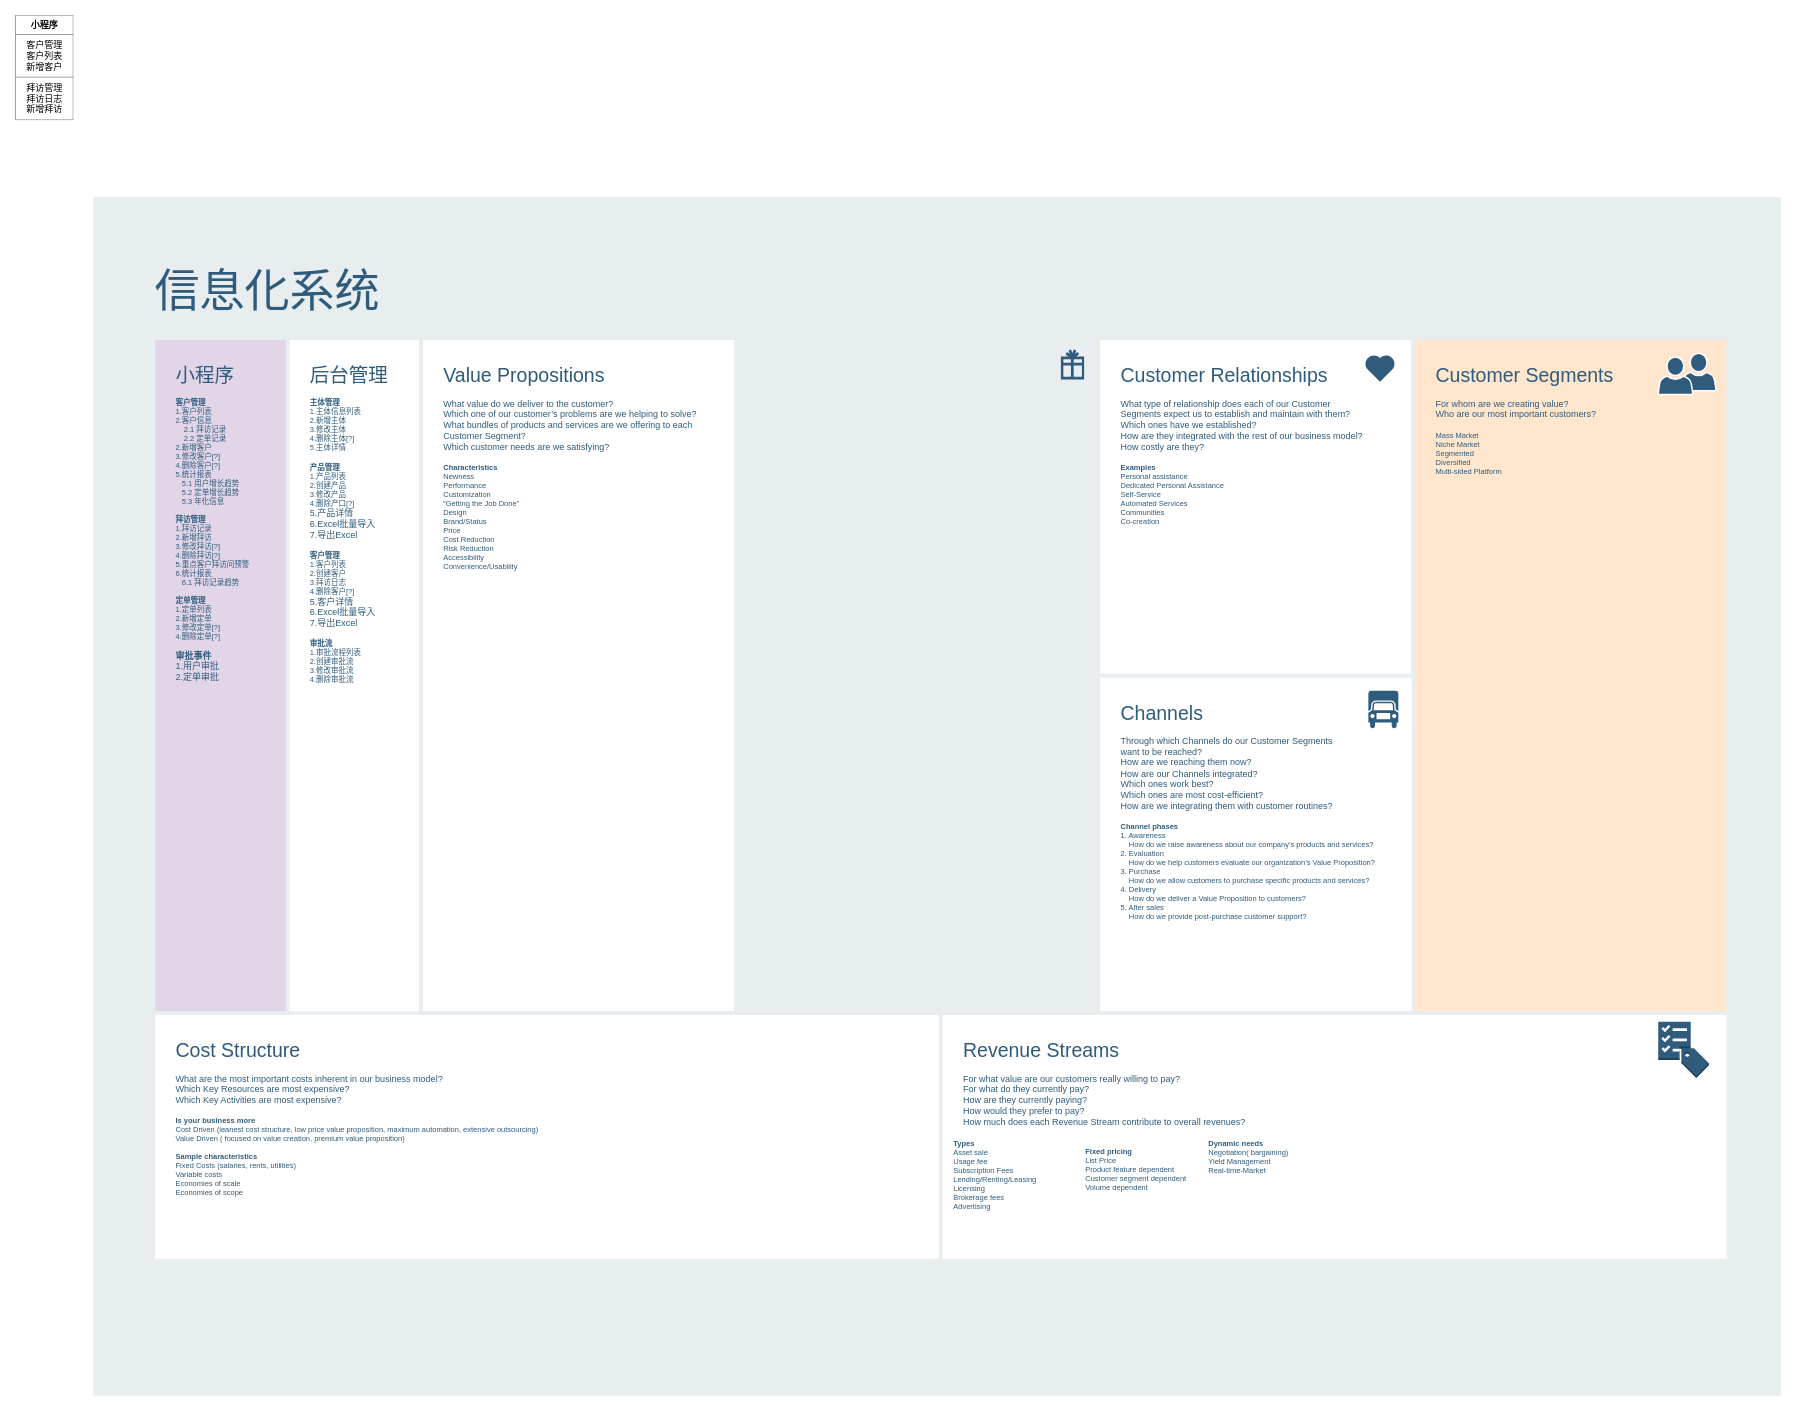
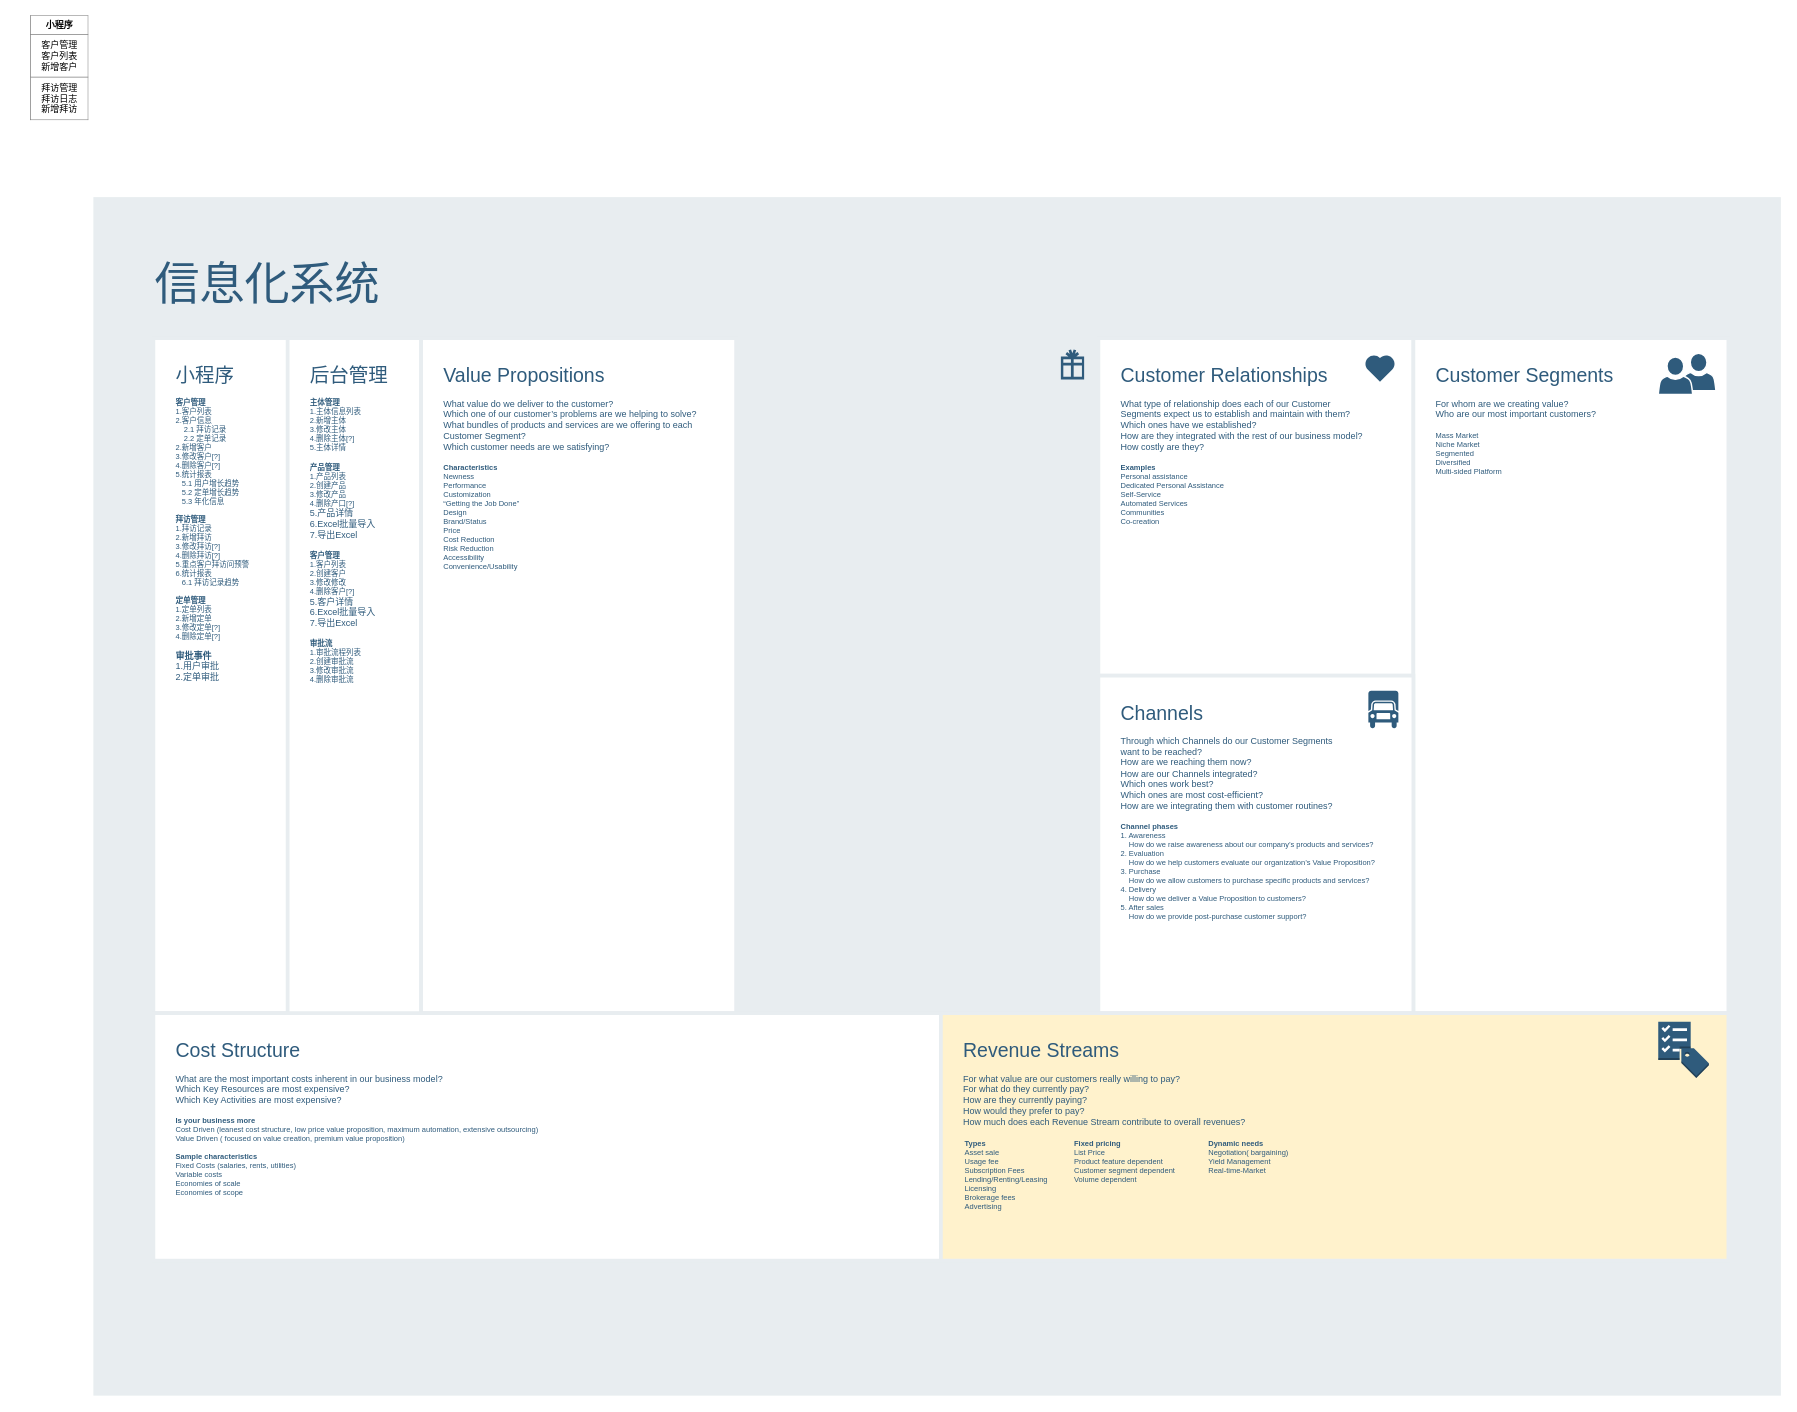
(45, 68) -> (60, 68)
(270, 290) -> (270, 282)
(343, 515) -> (343, 515)
(284, 675) -> (284, 675)
(1571, 675) -> (1571, 675)
(1335, 1137) -> (1335, 1137)
(1140, 1167) -> (1129, 1160)
(1001, 1175) -> (1012, 1175)
